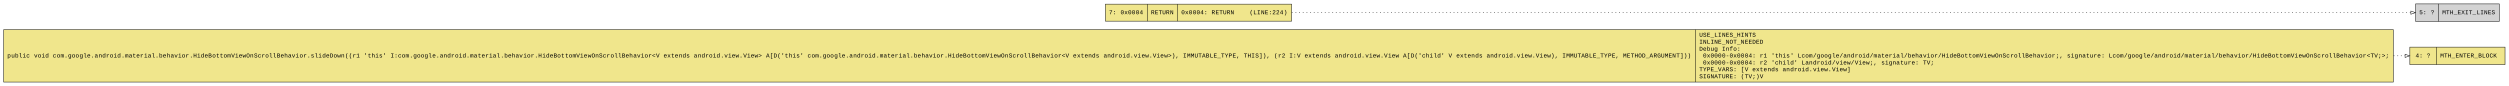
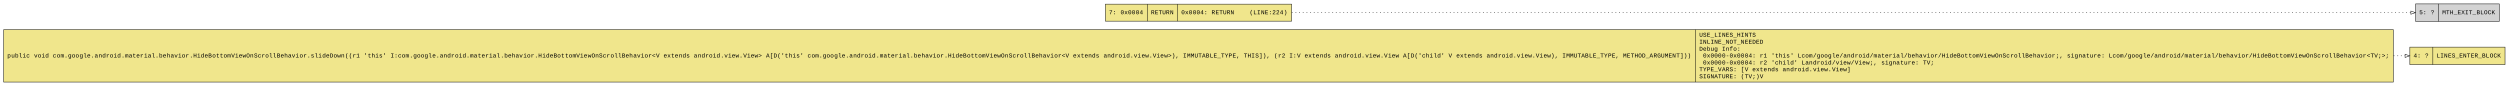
(2469, 12) -> (2469, 12)
(2469, 56) -> (2469, 56)
